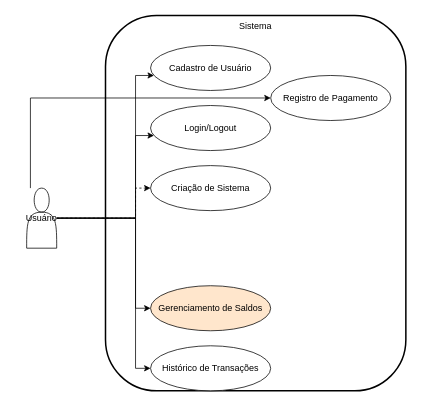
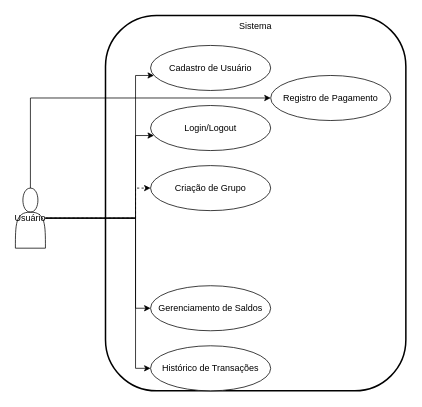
(210, 188) -> (210, 188)
(42, 218) -> (30, 218)
(210, 308) -> (210, 308)
